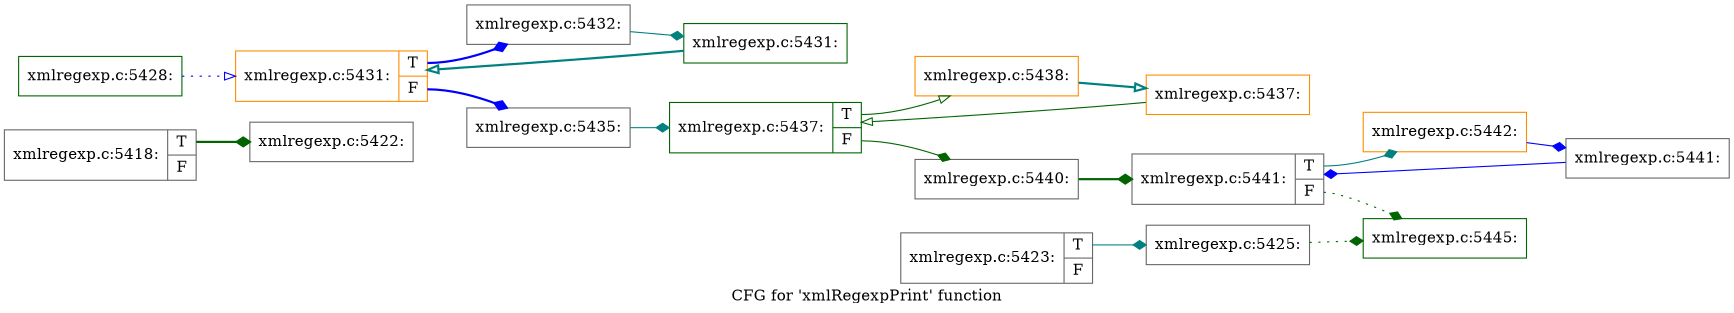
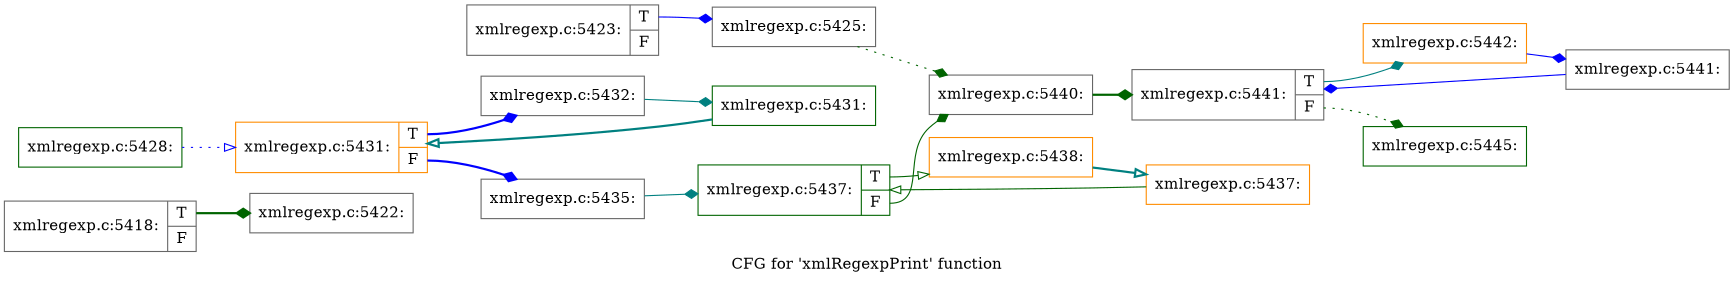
(1330, 242) -> (896, 59)
(1113, 245) -> (679, 17)
